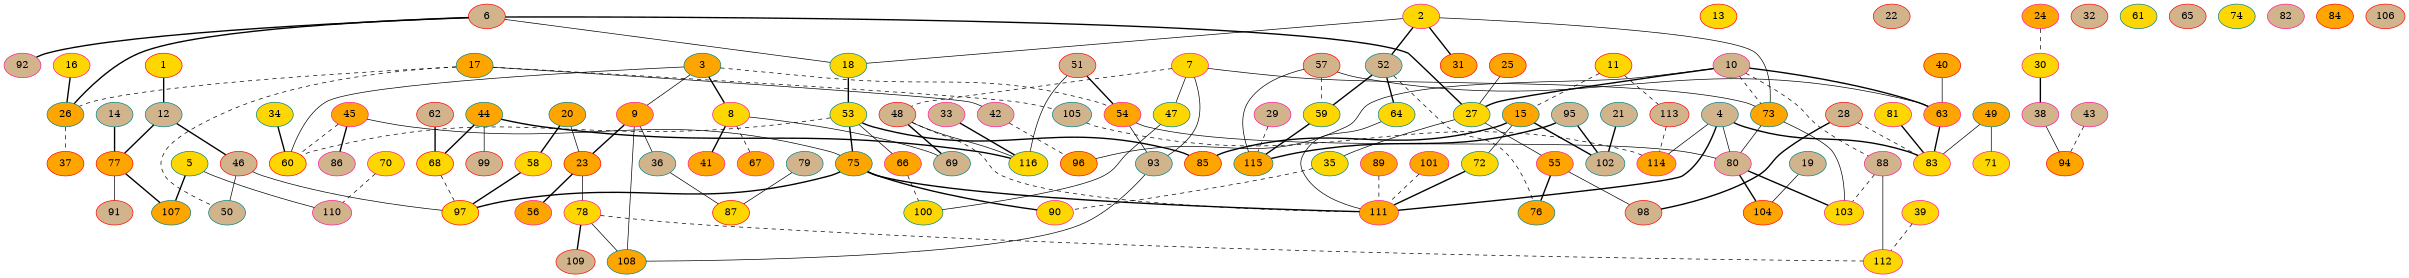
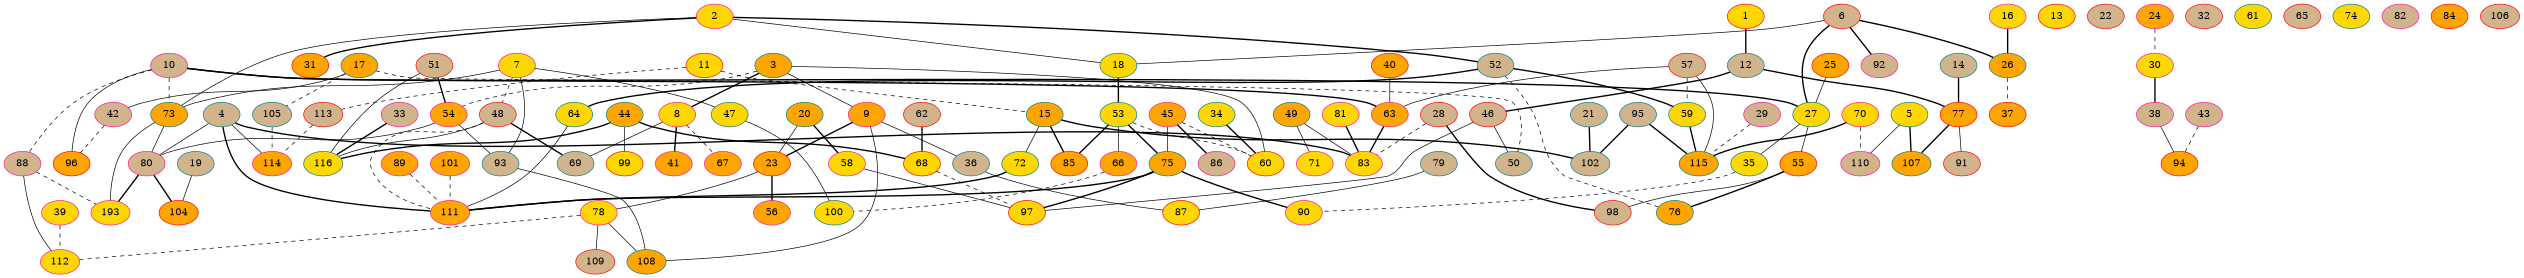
(267, 79) -> none
none -> (1790, 138)
(484, 164) -> (625, 164)
(1555, 164) -> (1798, 164)
(497, 188) -> (941, 189)
(1844, 213) -> (110, 213)
(579, 237) -> (597, 237)
